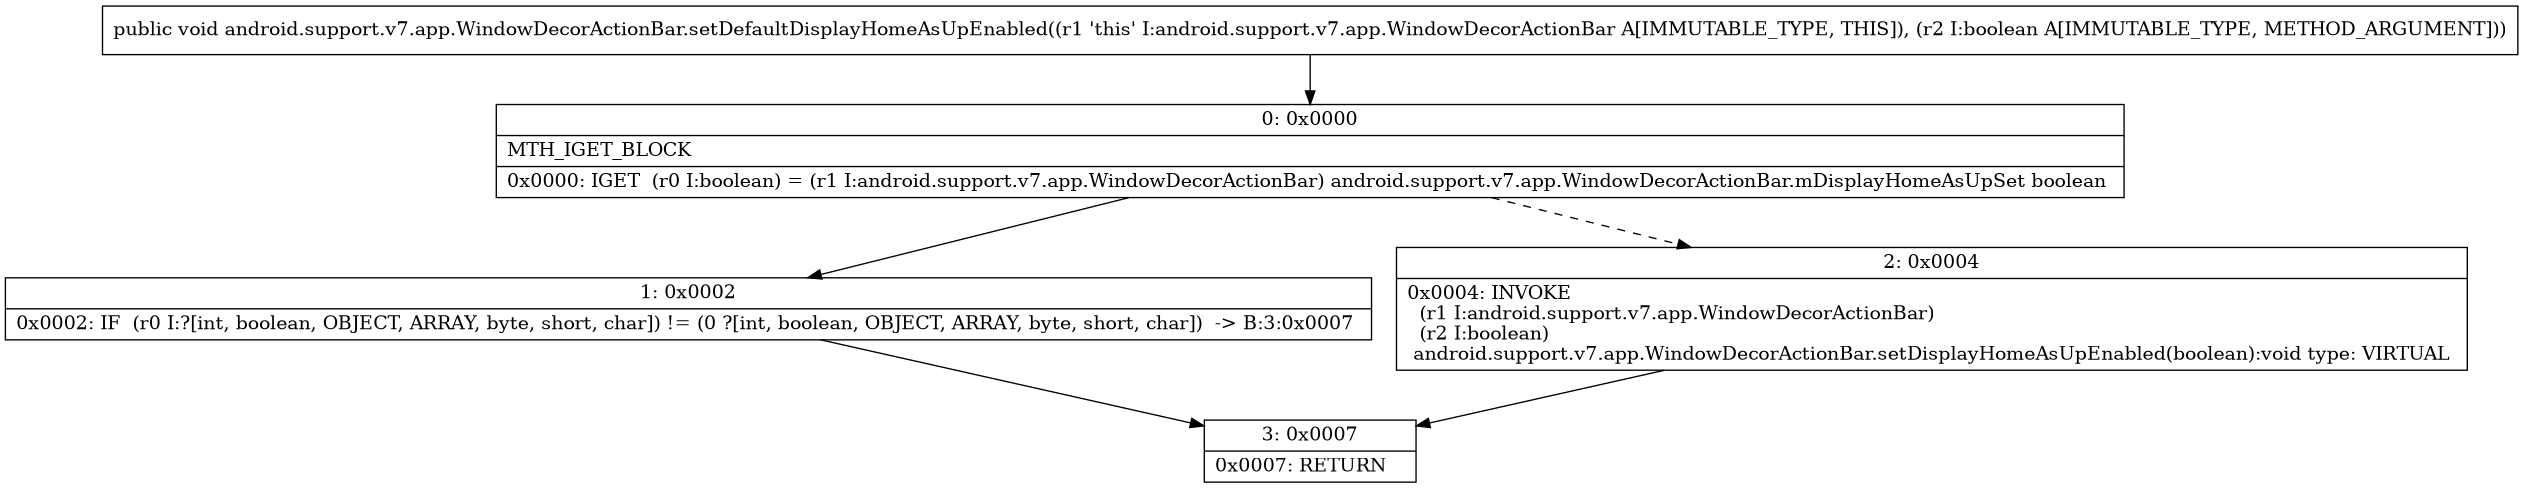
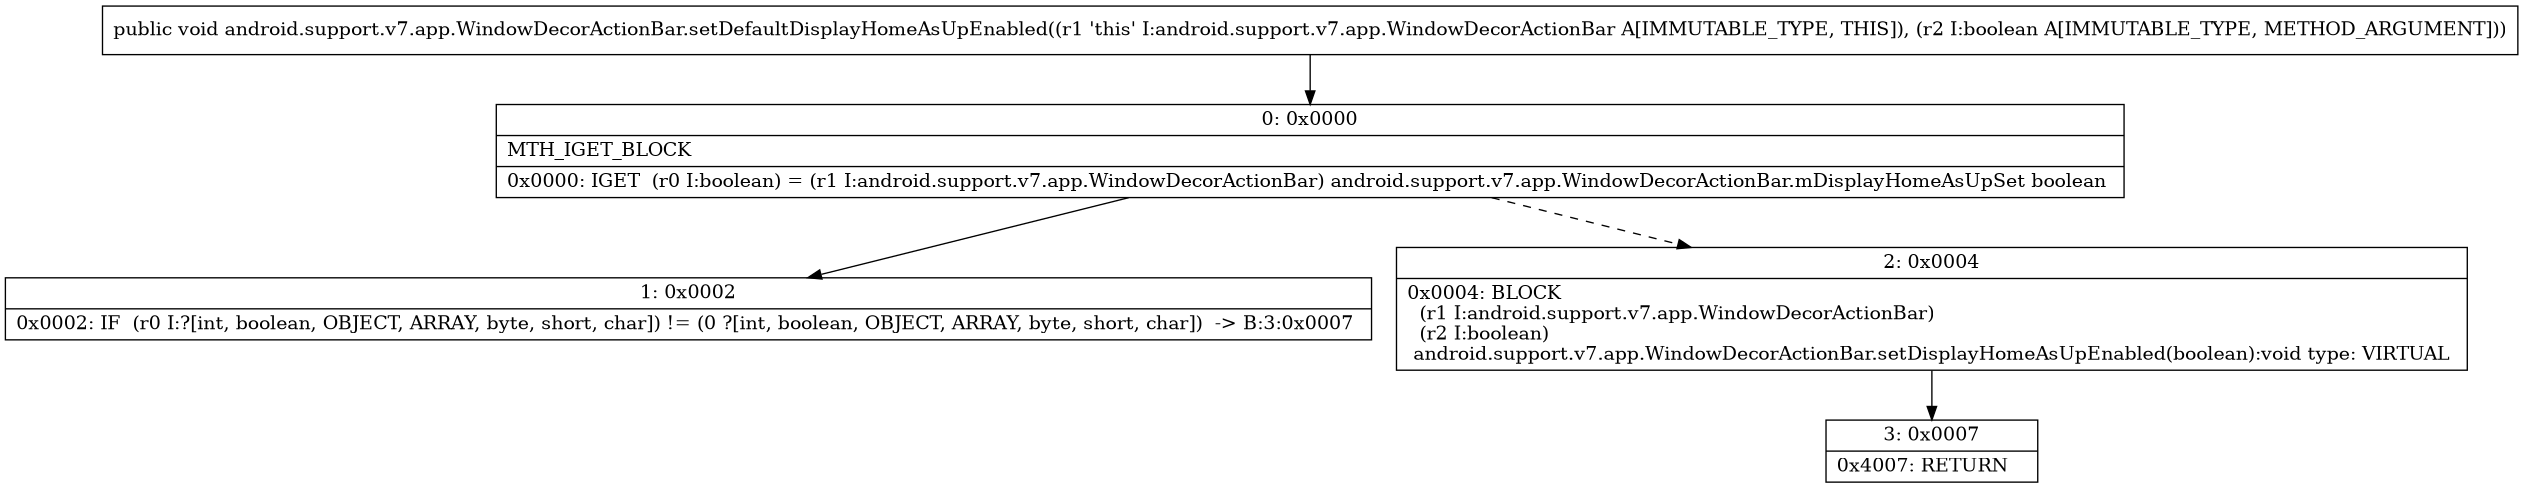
(1496, 293) -> (1491, 293)
(1006, 381) -> none
(1310, 466) -> (1932, 466)
